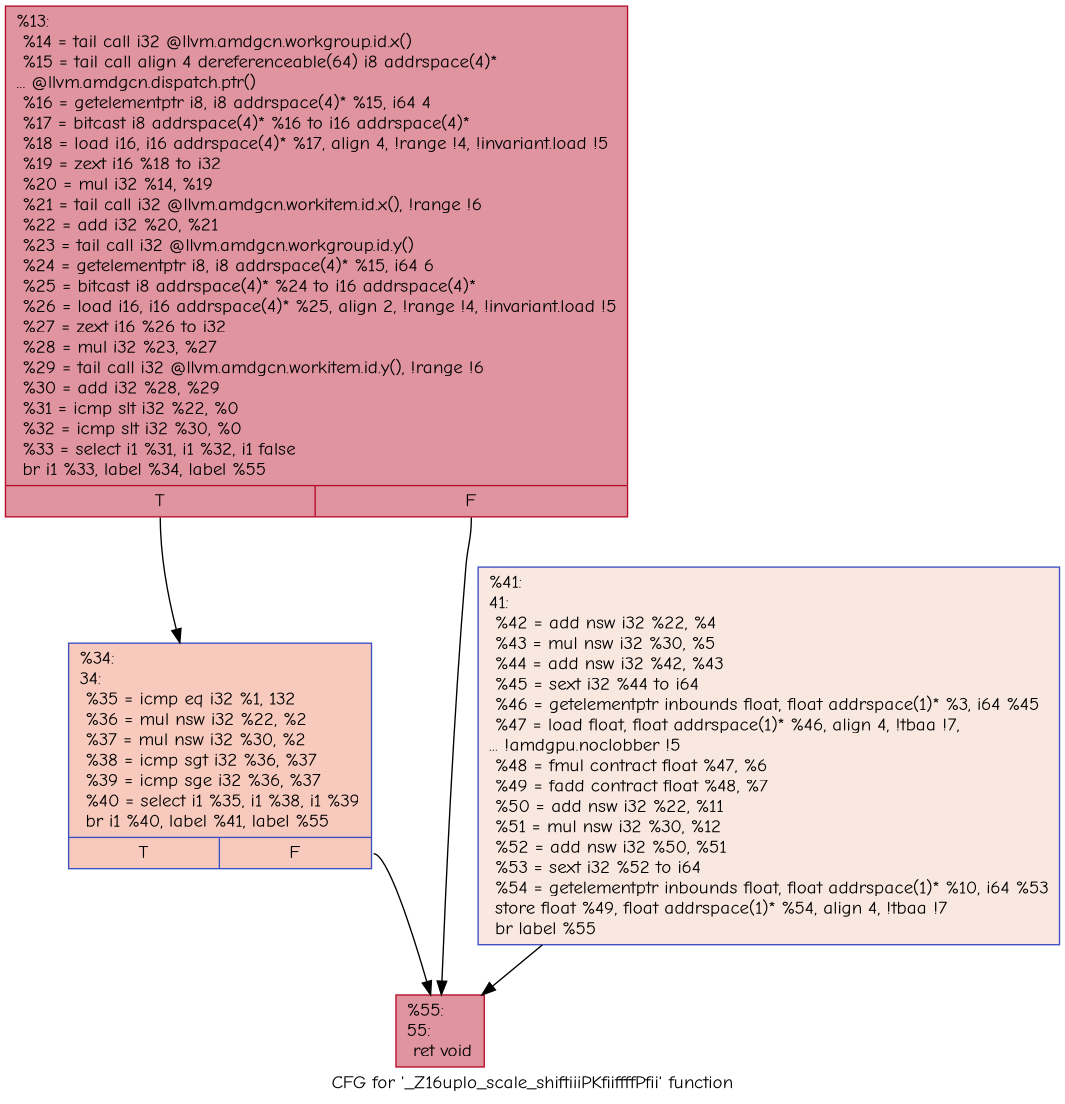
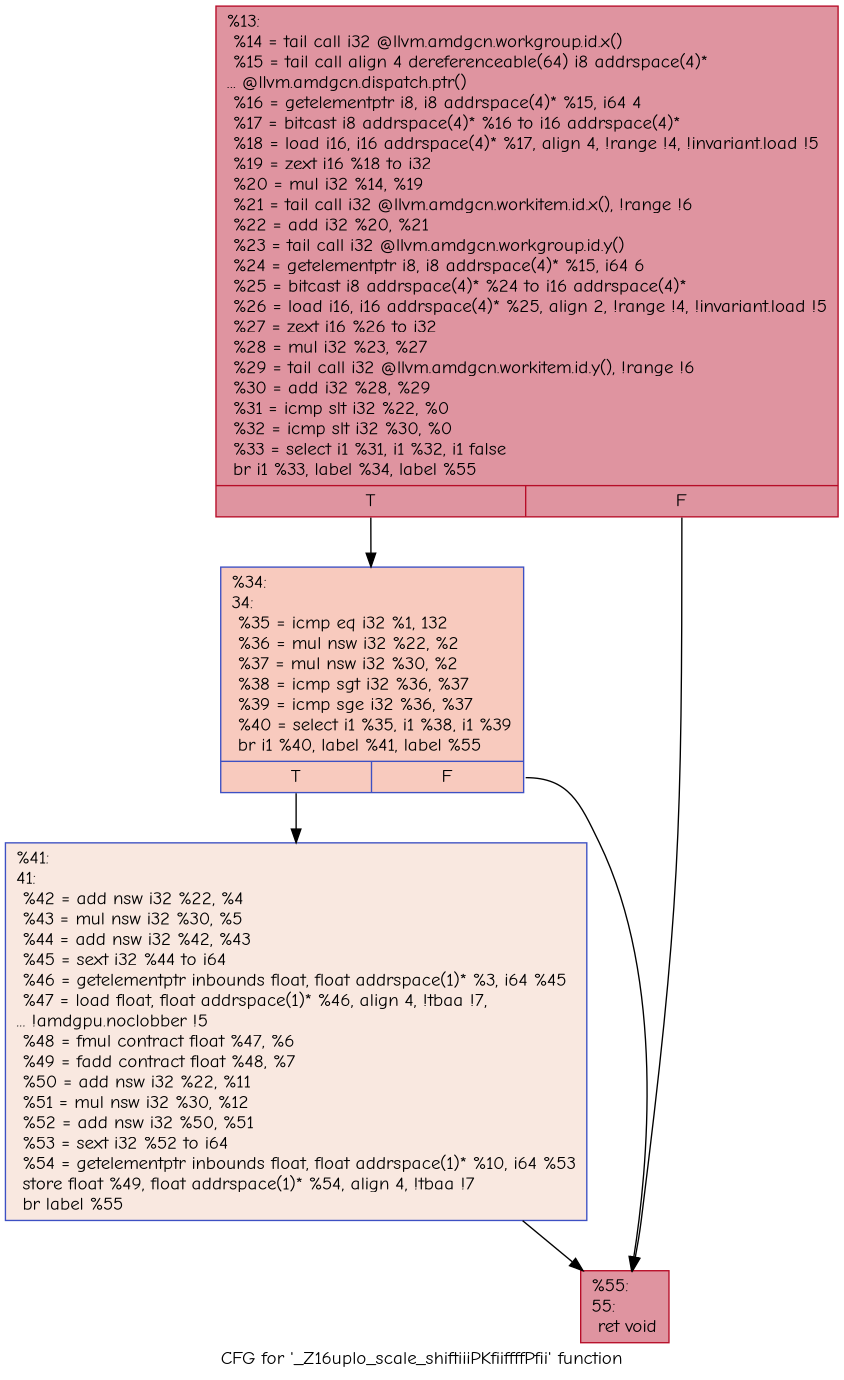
none -> (296, 811)
